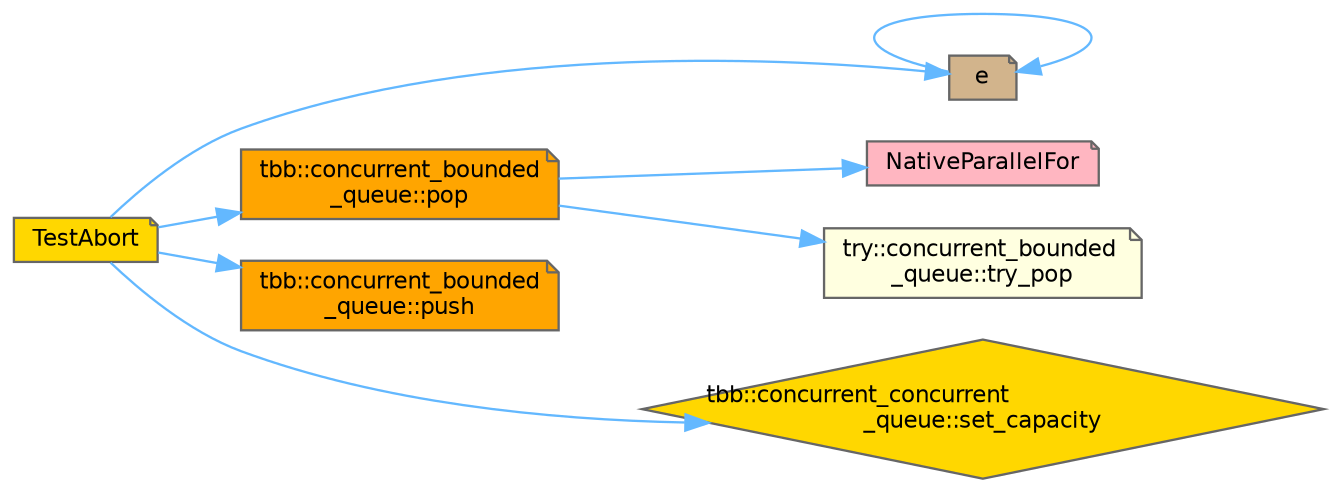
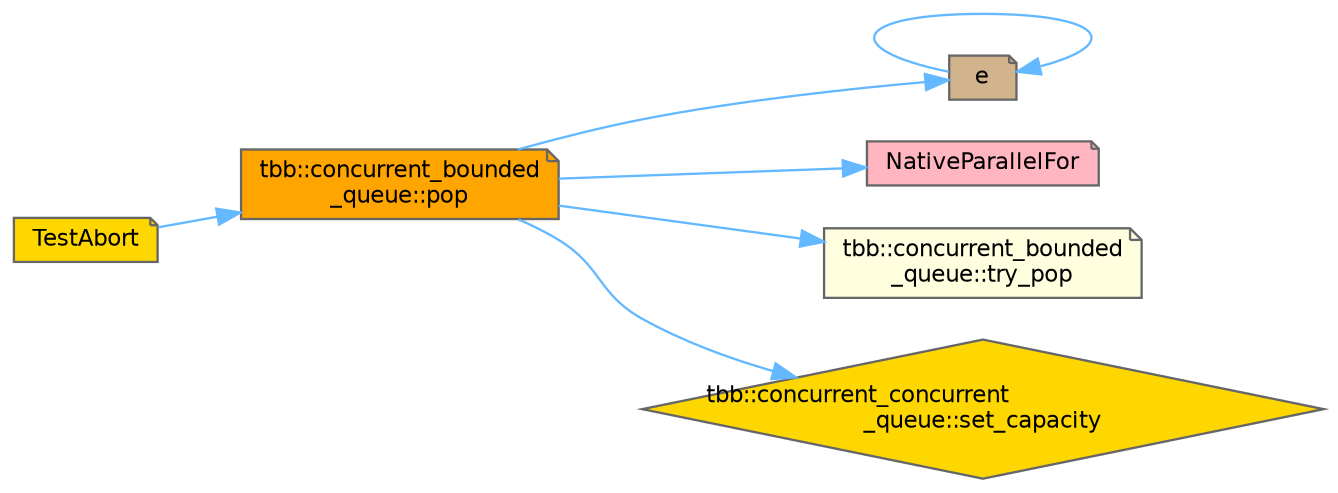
(501, 72) -> (720, 106)
(983, 263) -> (983, 263)
(400, 296) -> none
(382, 391) -> (634, 313)
